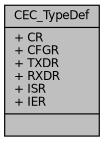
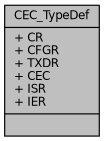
(37, 77) -> (32, 77)
